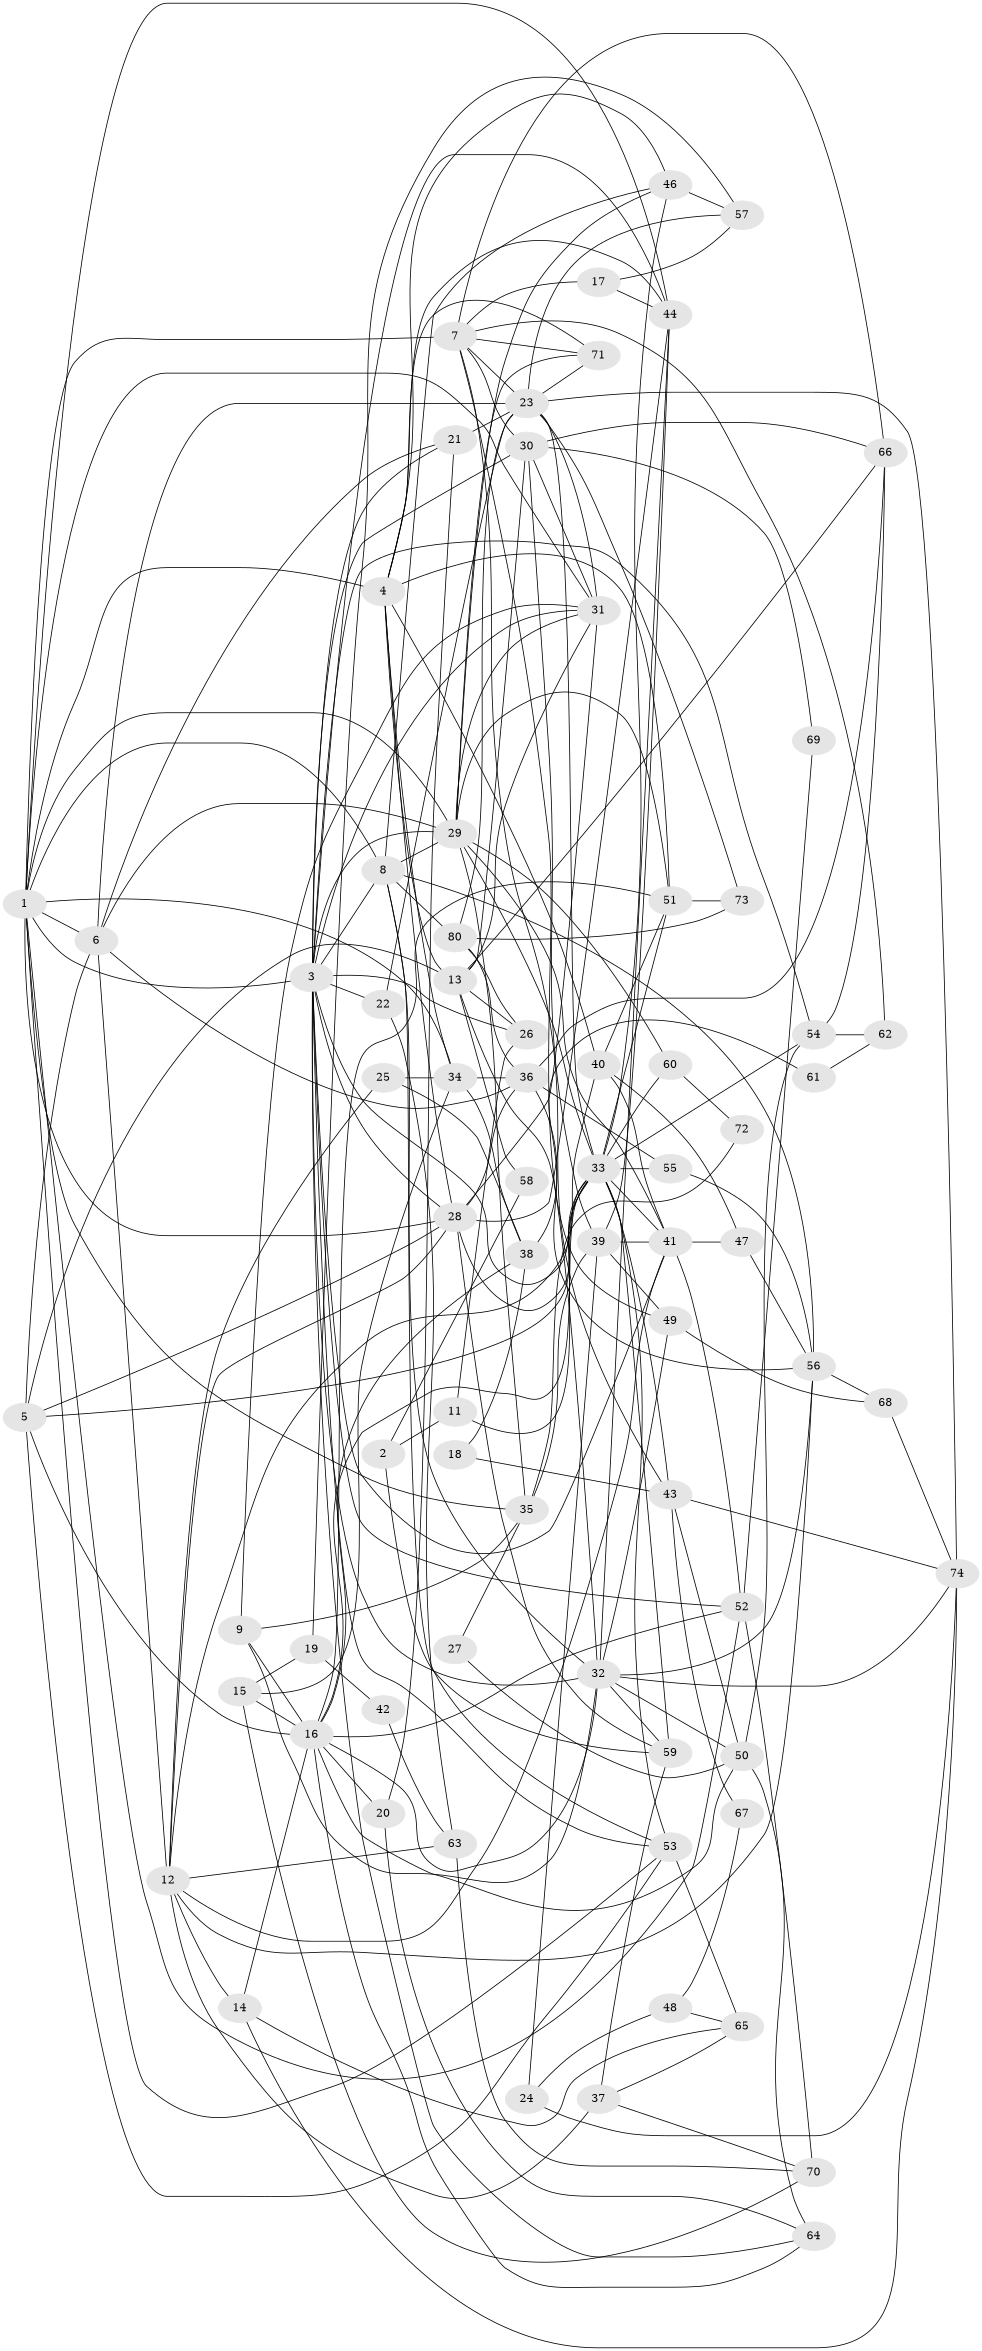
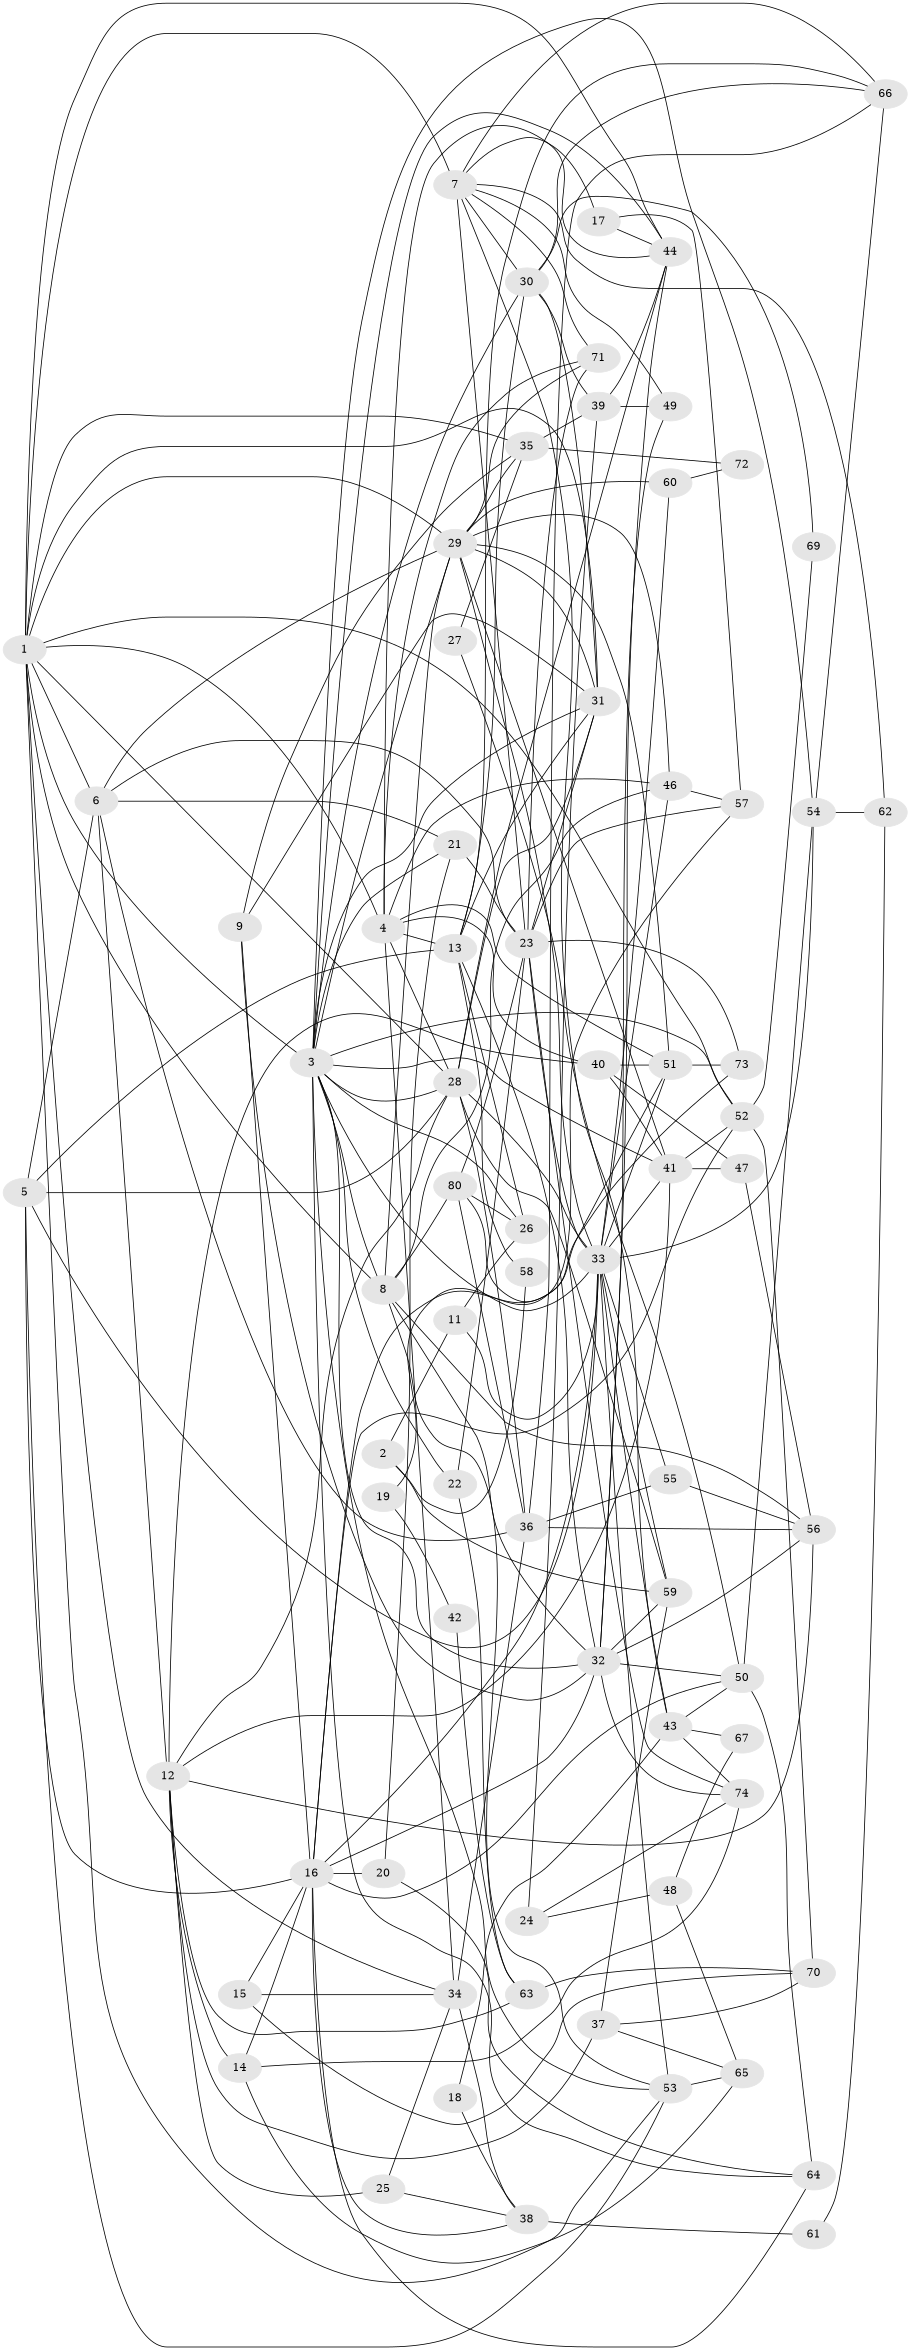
(635, 1242) -> none
(886, 1403) -> none
(276, 1671) -> none
